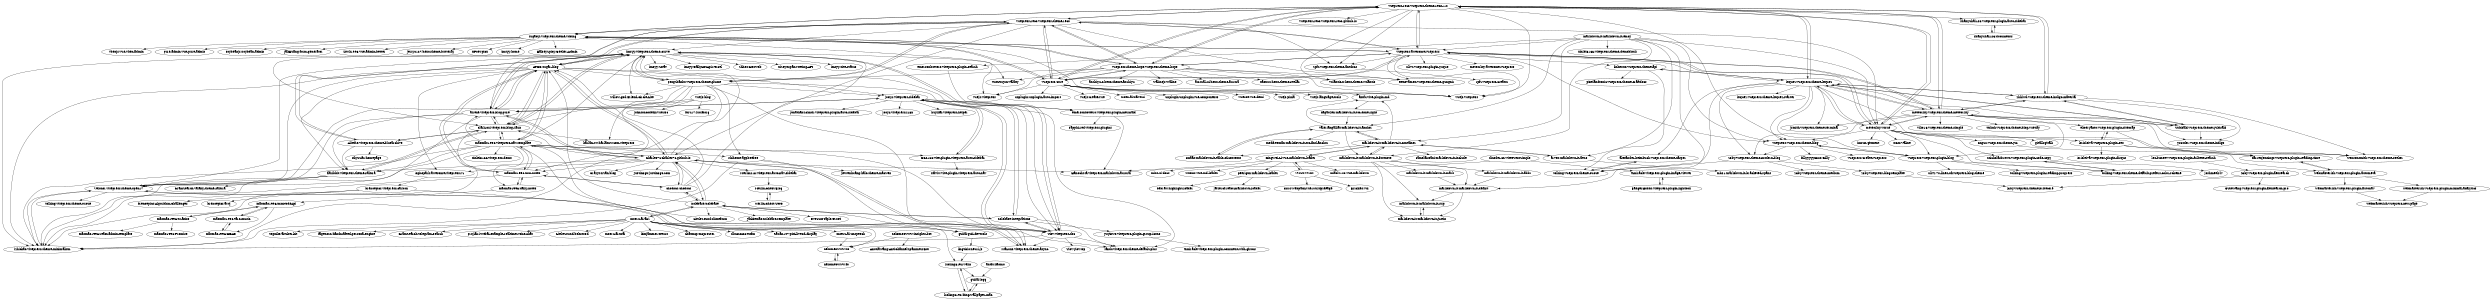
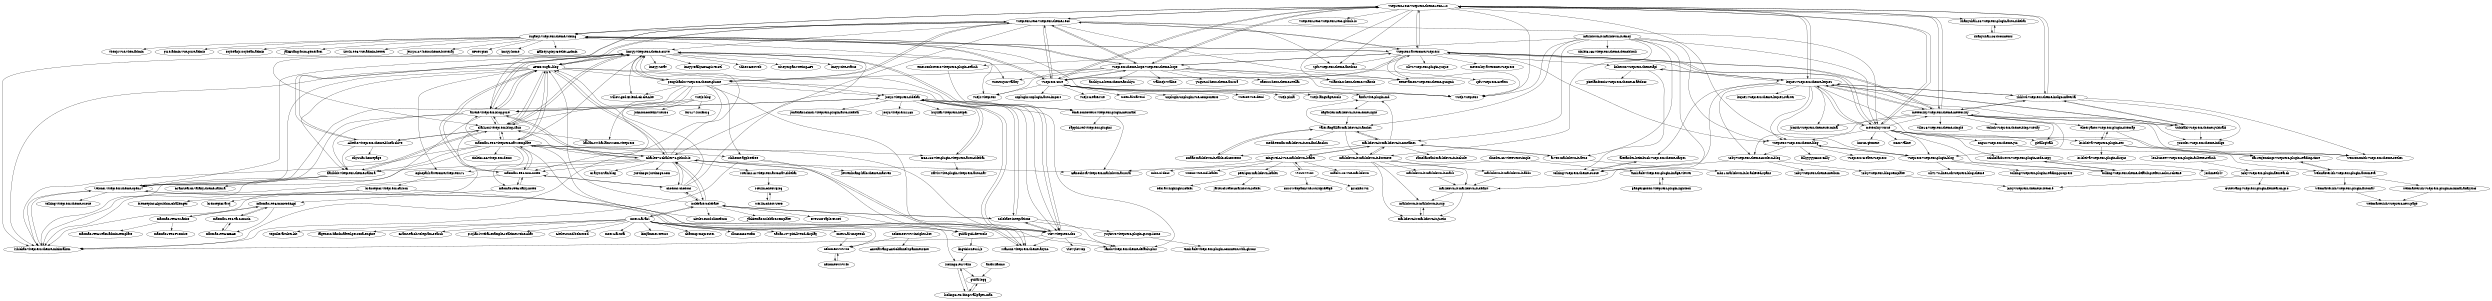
(1513, 44) -> (1540, 74)
(1217, 82) -> (1217, 82)
(1908, 120) -> (2017, 120)
